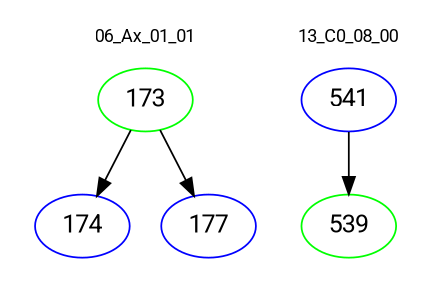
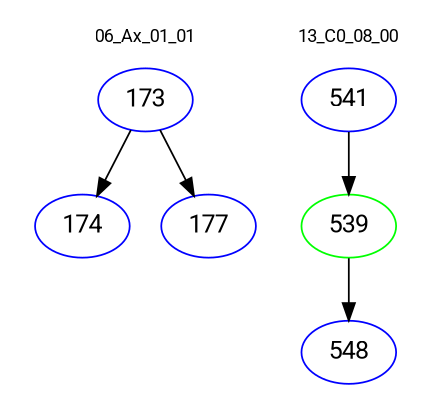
(145, 100) -> (145, 100)
none -> (349, 352)
